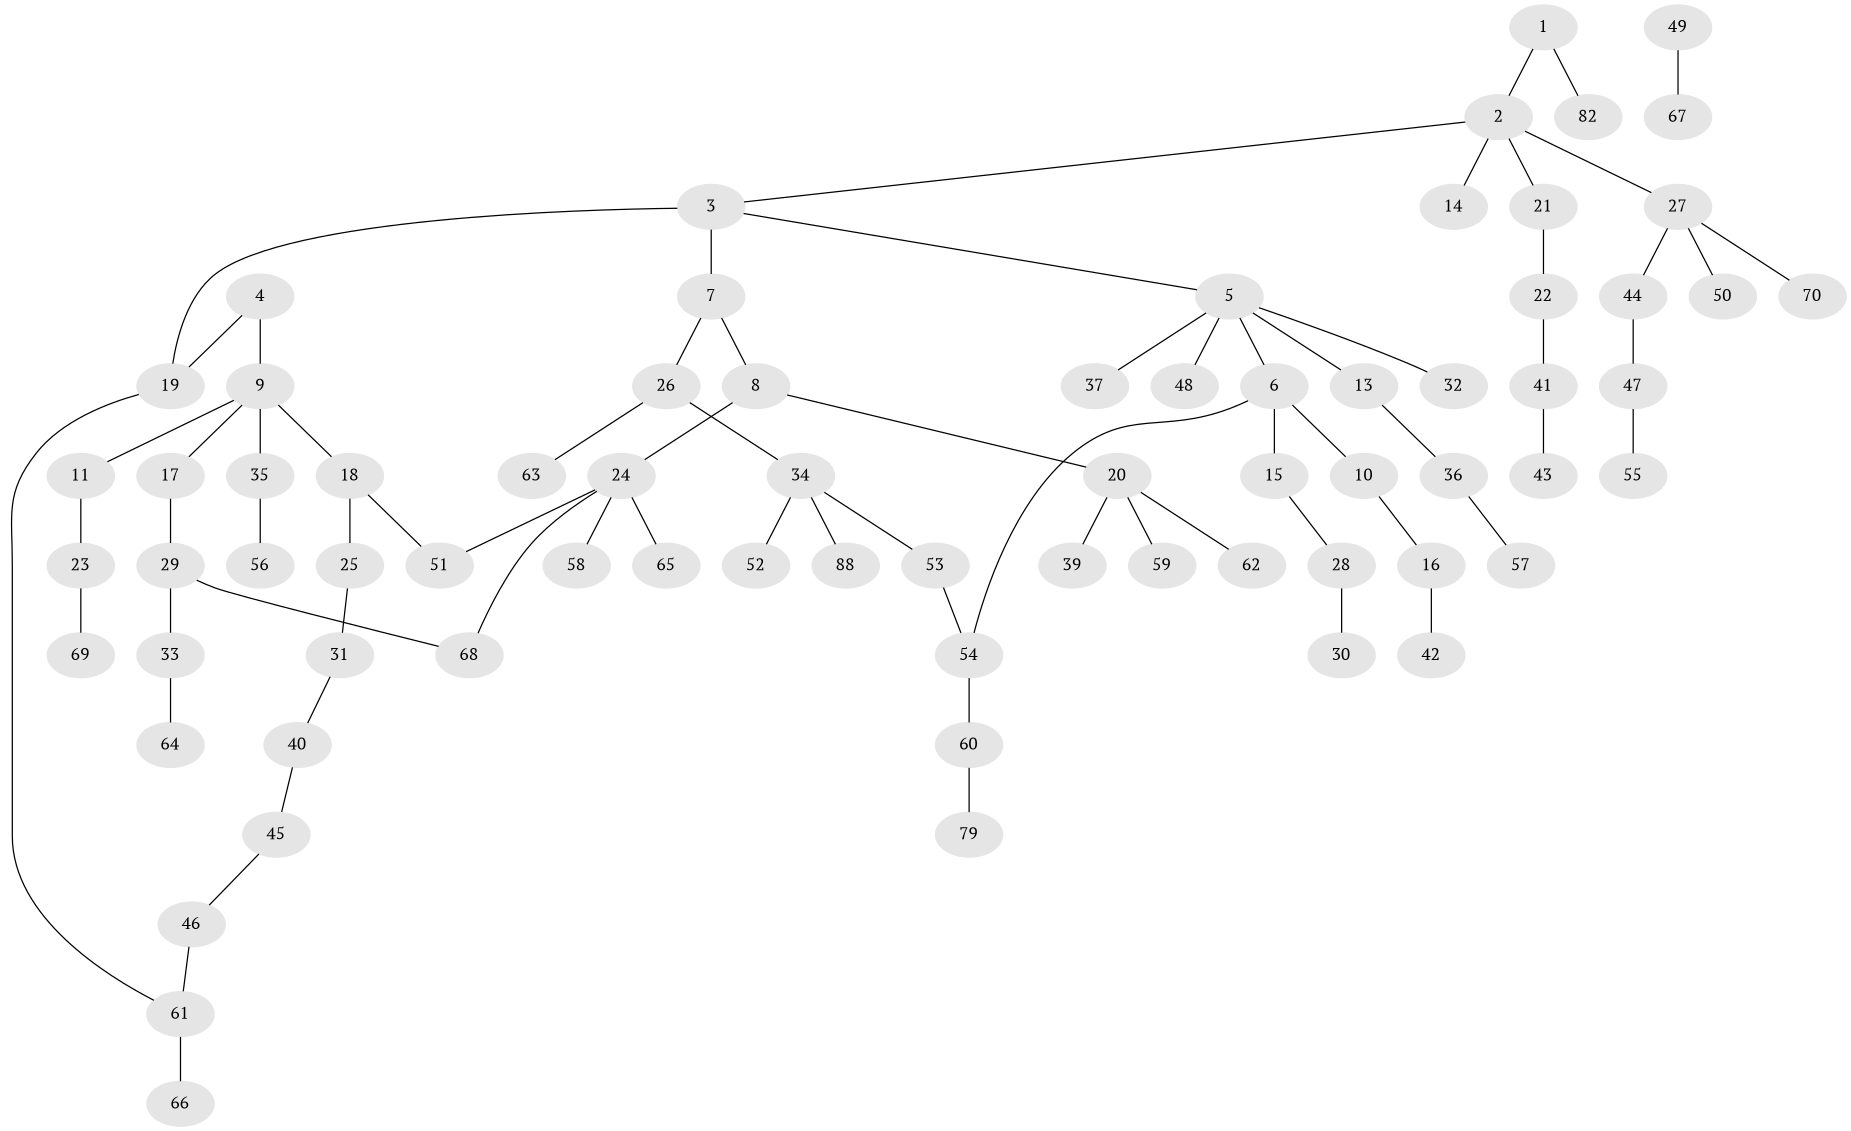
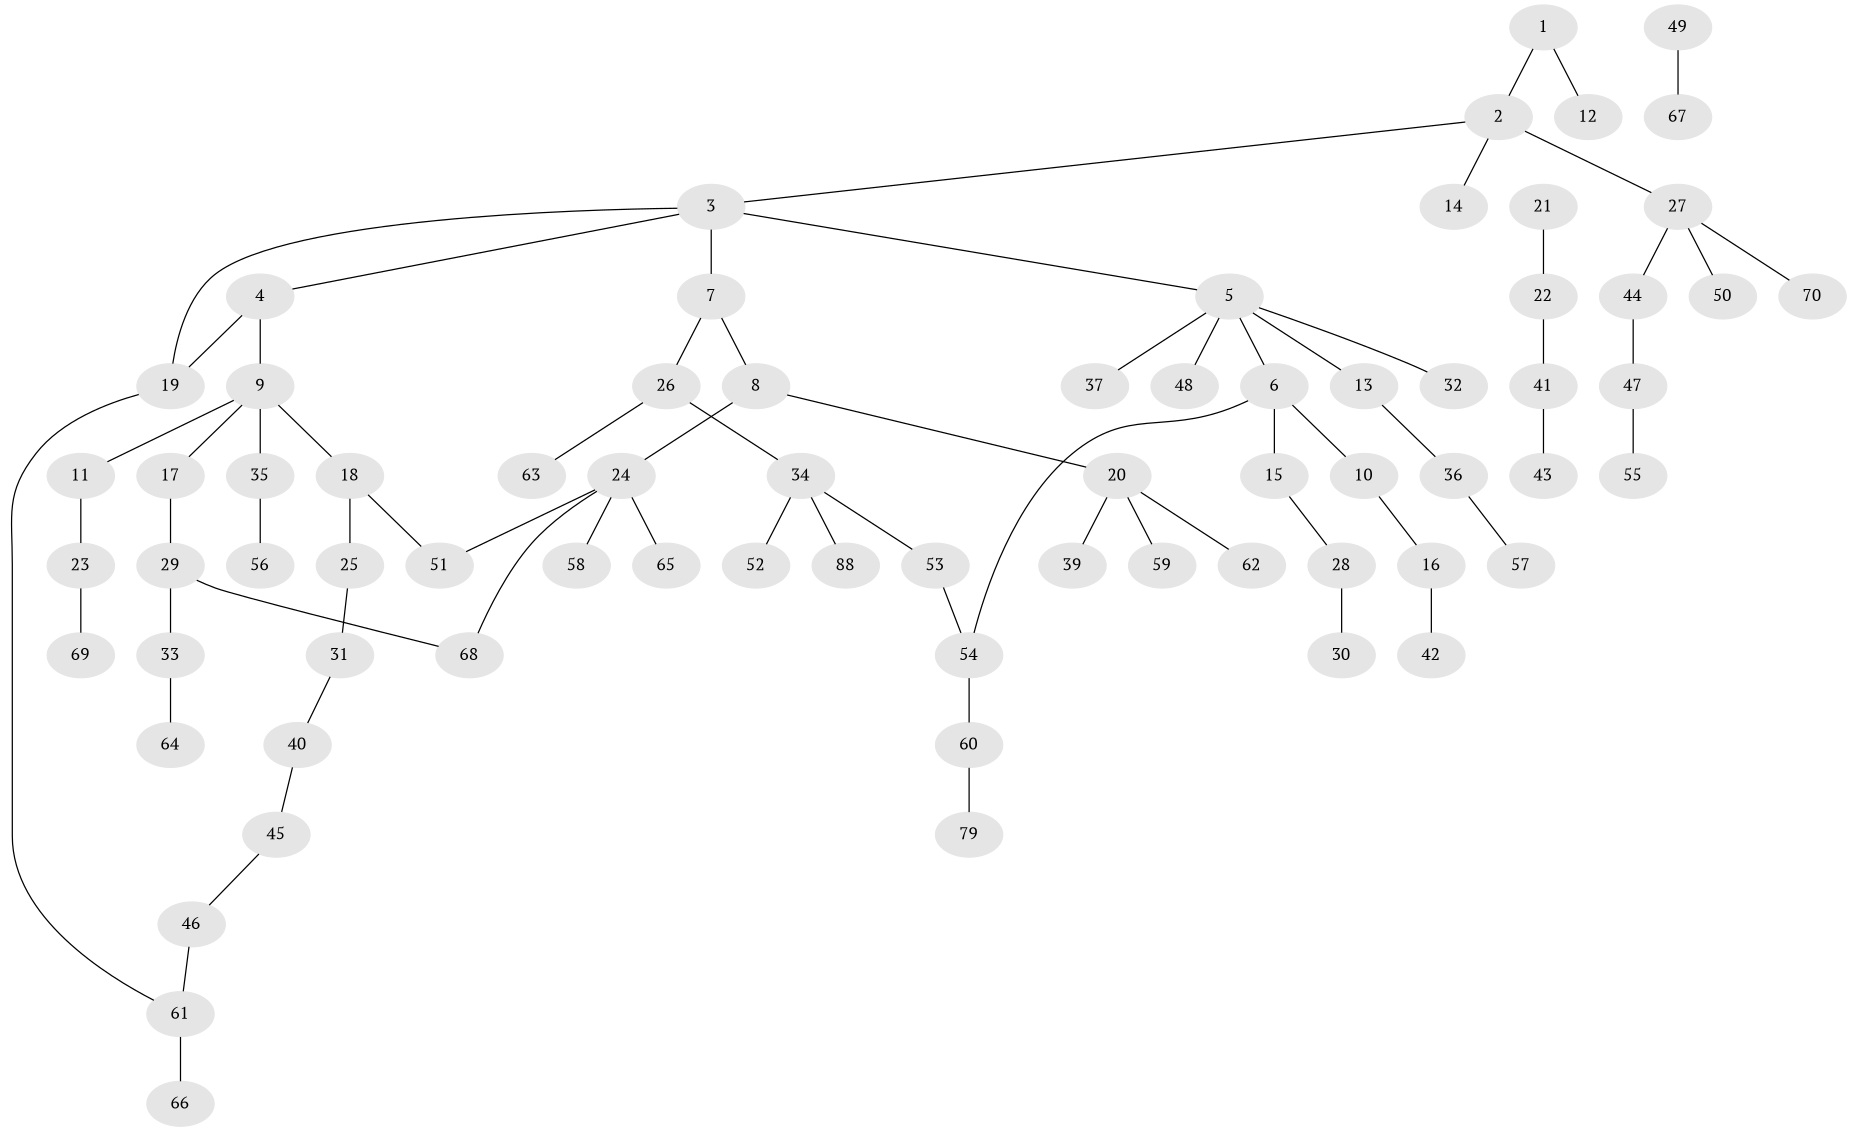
(1588, 117) -> (1588, 117)
(1521, 162) -> none
none -> (486, 252)
